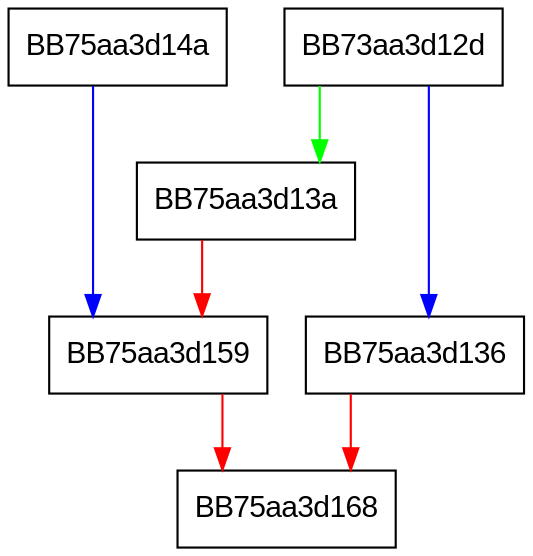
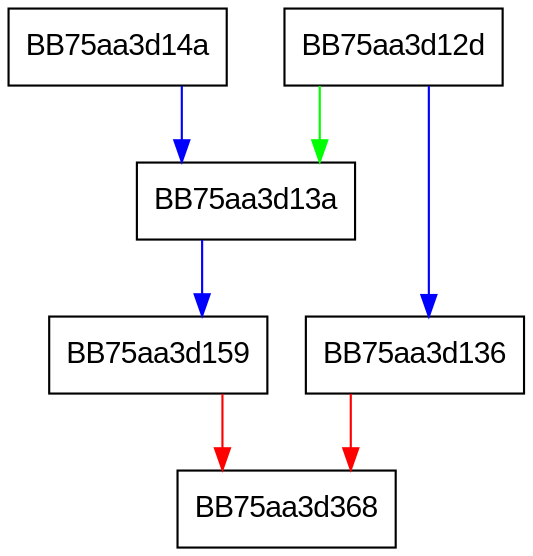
(394, 47) -> (394, 47)
(93, 191) -> (182, 113)
(202, 267) -> (202, 267)
(287, 509) -> (287, 509)
